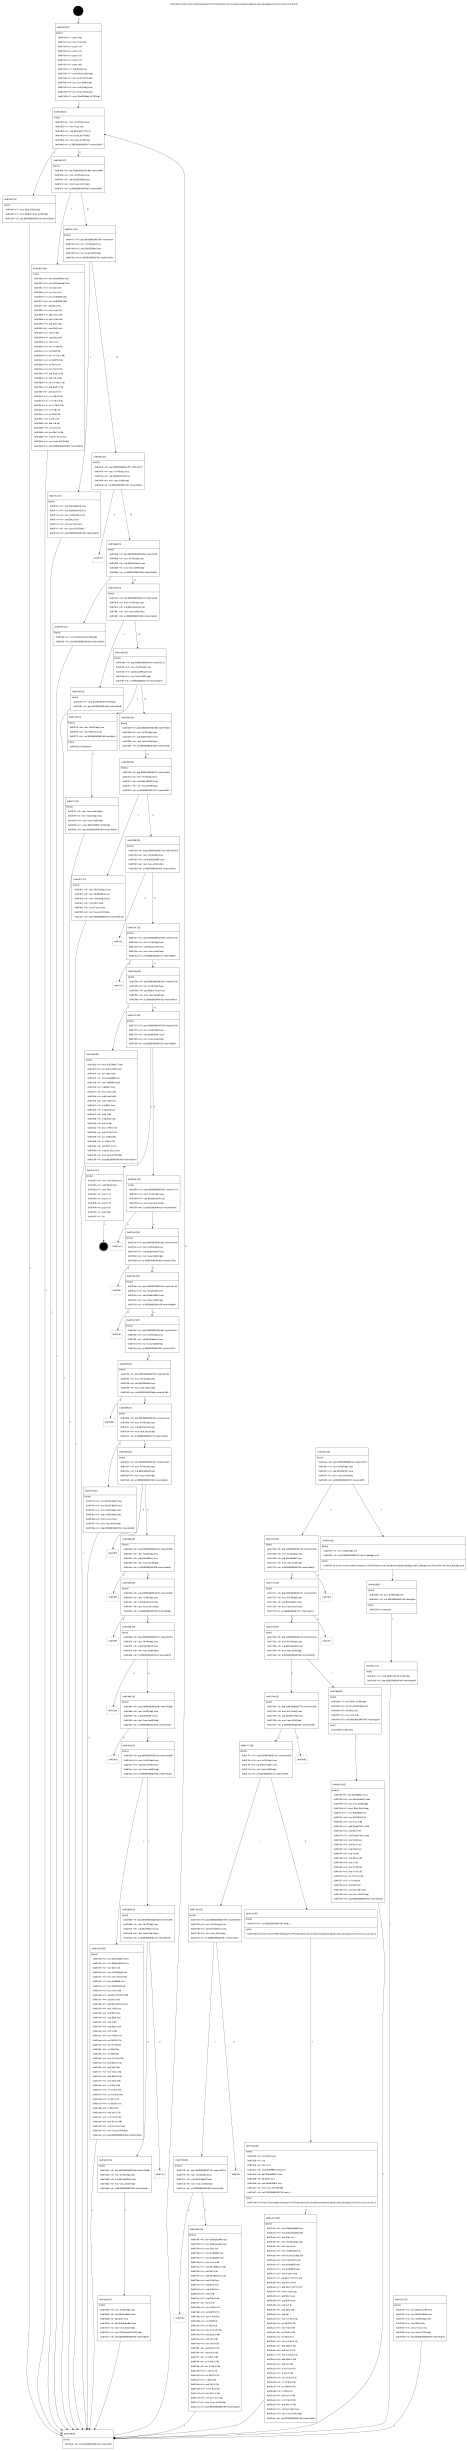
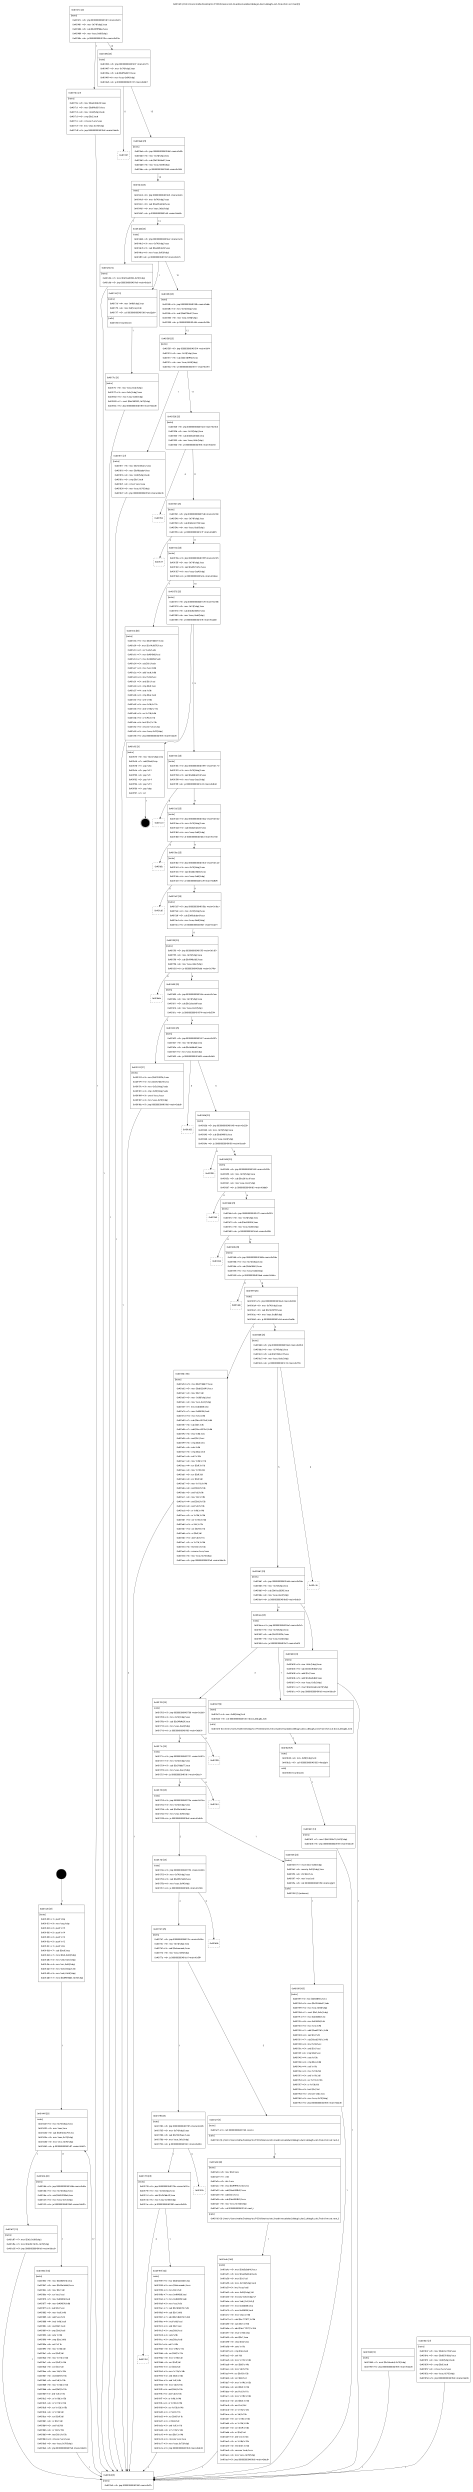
(84, 208) -> none
(96, 598) -> none
none -> (278, 1607)
